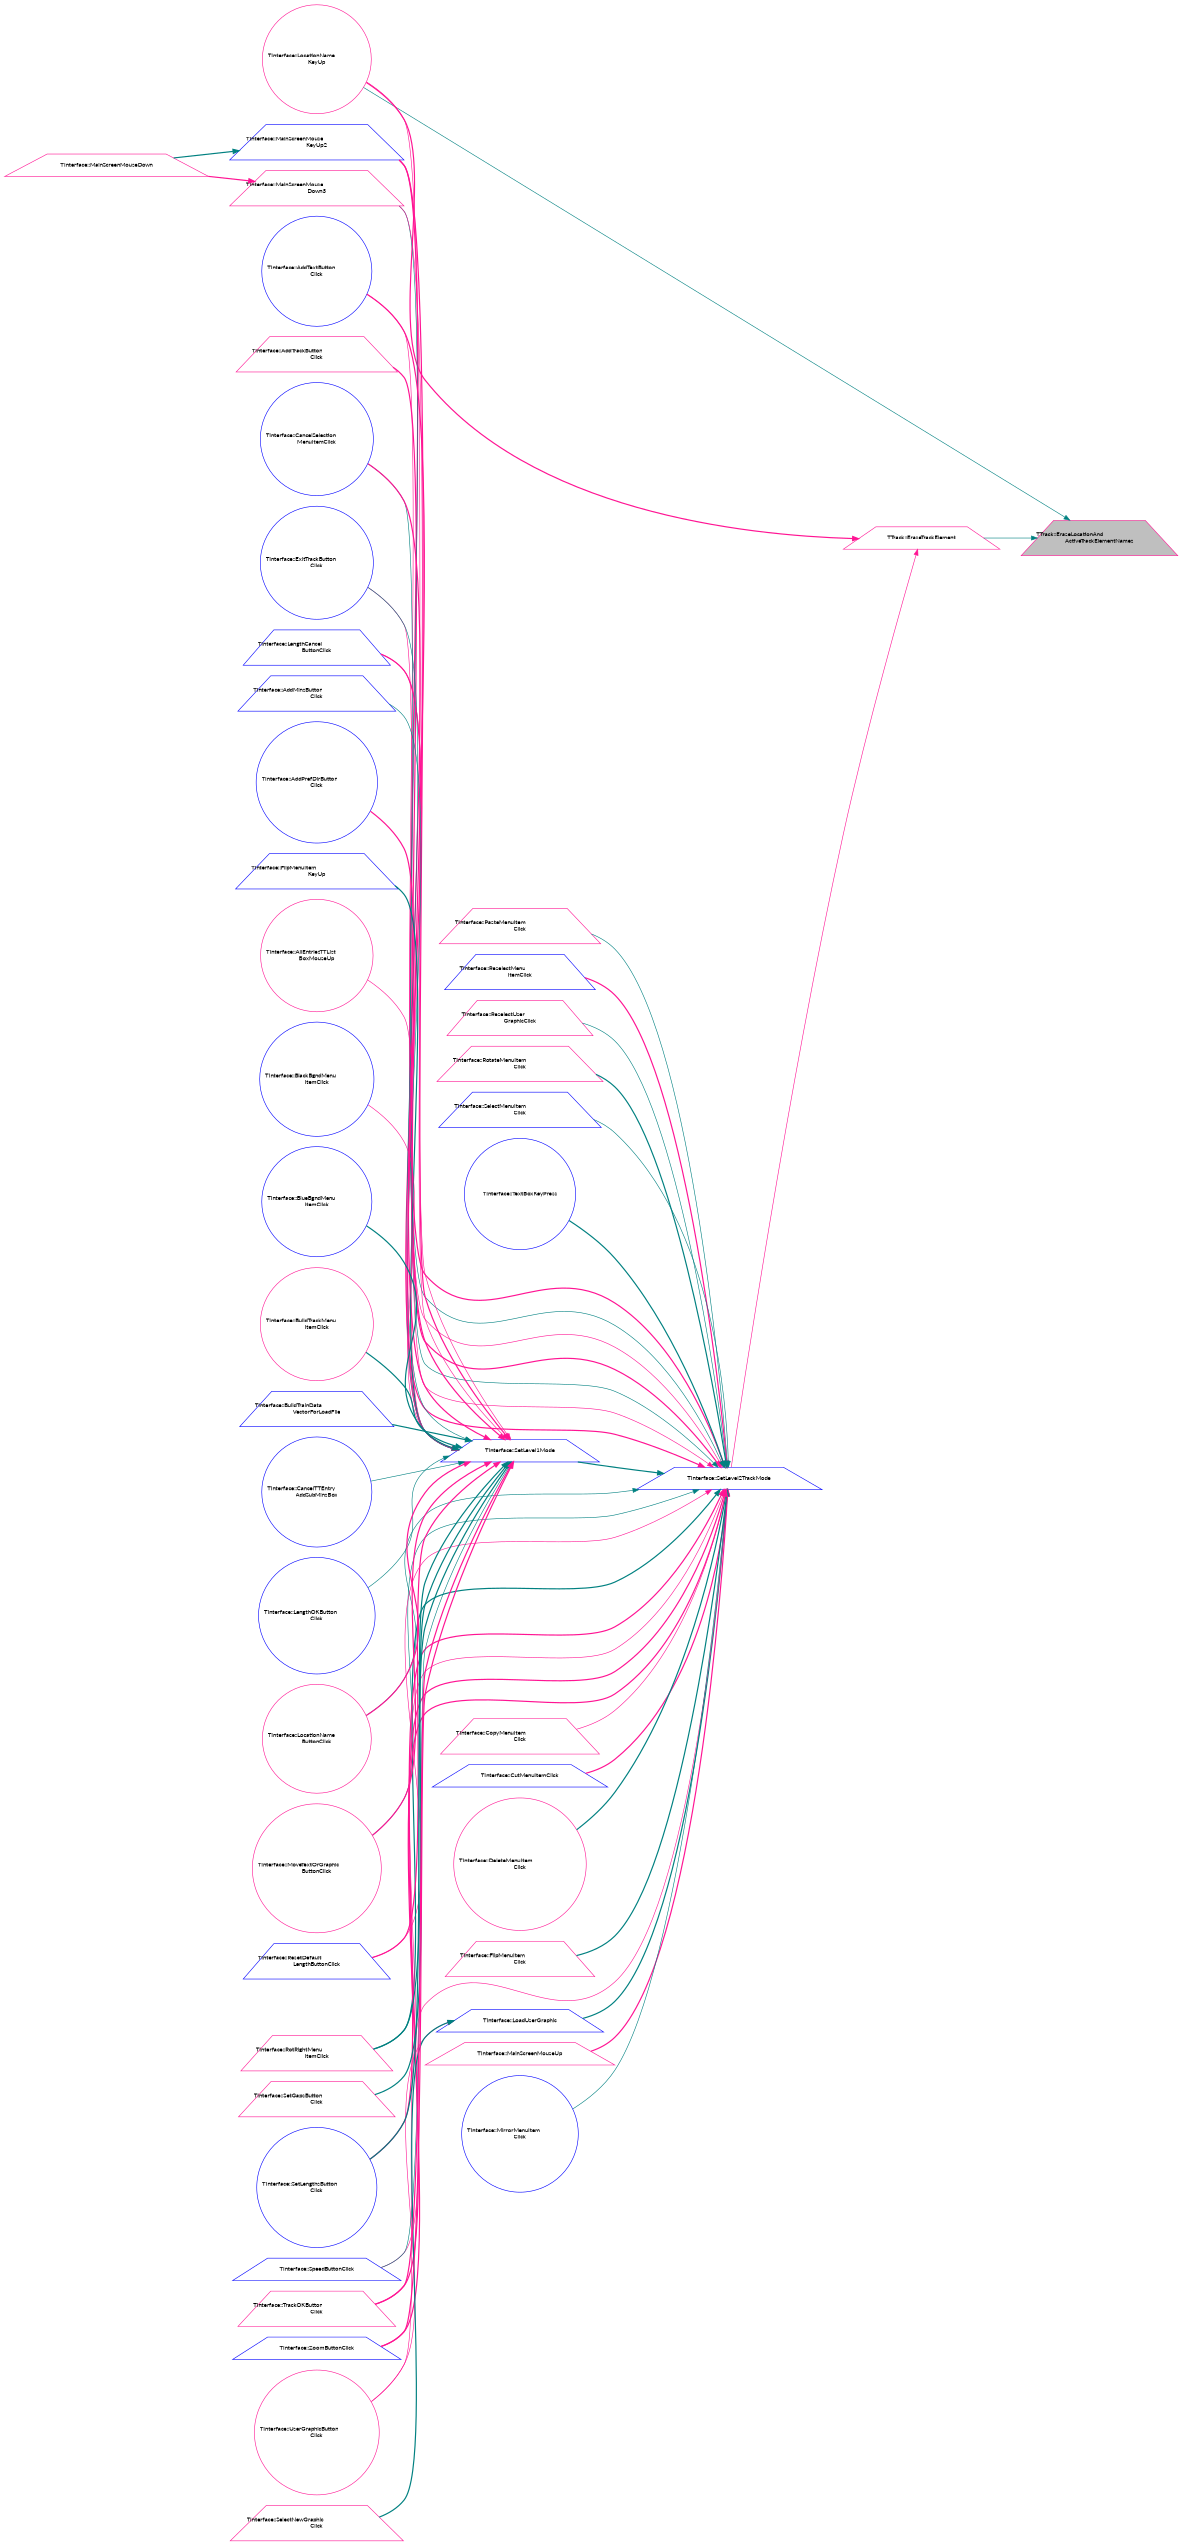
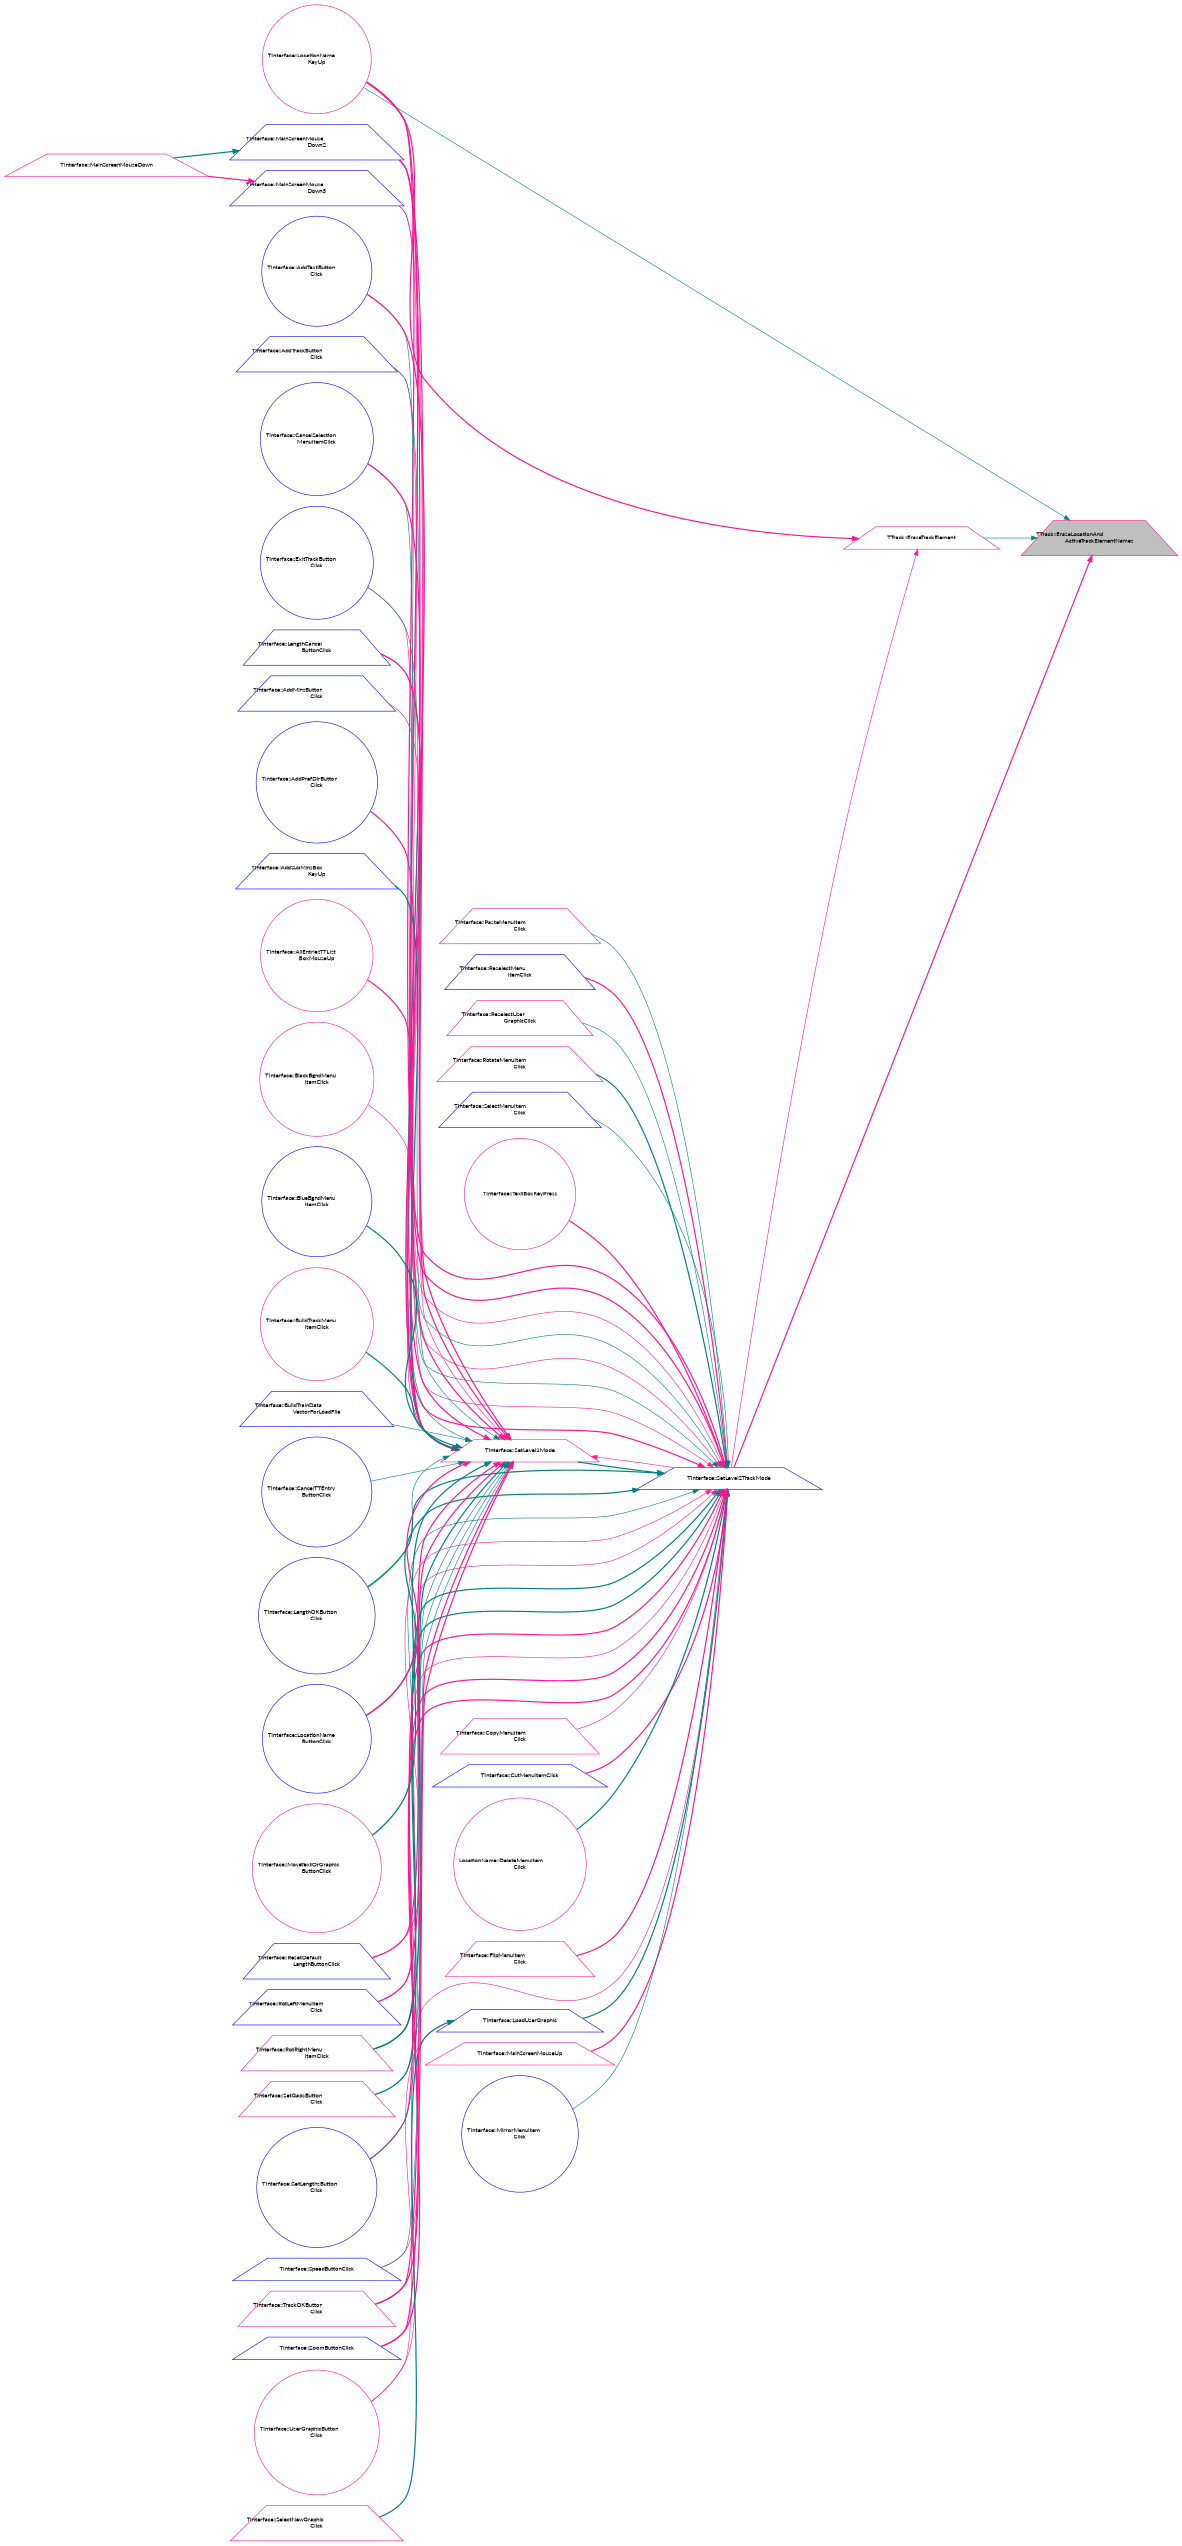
(317, 142) -> (317, 142)
(317, 188) -> (317, 188)
(317, 354) -> (317, 354)
(420, 760) -> (420, 760)
(317, 871) -> (317, 871)
none -> (418, 914)
(411, 939) -> (411, 939)
(410, 978) -> (410, 978)
none -> (912, 1014)
(317, 1079) -> (317, 1079)
(414, 1080) -> (414, 1080)
(520, 1194) -> (520, 1194)
(412, 1215) -> (412, 1215)
none -> (436, 1264)
(664, 1329) -> (653, 1310)
(432, 1348) -> (432, 1348)
(434, 1433) -> (434, 1433)
(520, 1451) -> (520, 1451)
none -> (636, 1462)
none -> (517, 1472)
(317, 1492) -> (317, 1492)
(438, 1507) -> (438, 1507)
(417, 1538) -> (417, 1538)
none -> (456, 1614)
(317, 1739) -> (317, 1739)
(686, 1743) -> (686, 1743)
(421, 1778) -> (421, 1778)
(419, 1810) -> (419, 1810)
(520, 1864) -> (520, 1864)
none -> (317, 2007)
